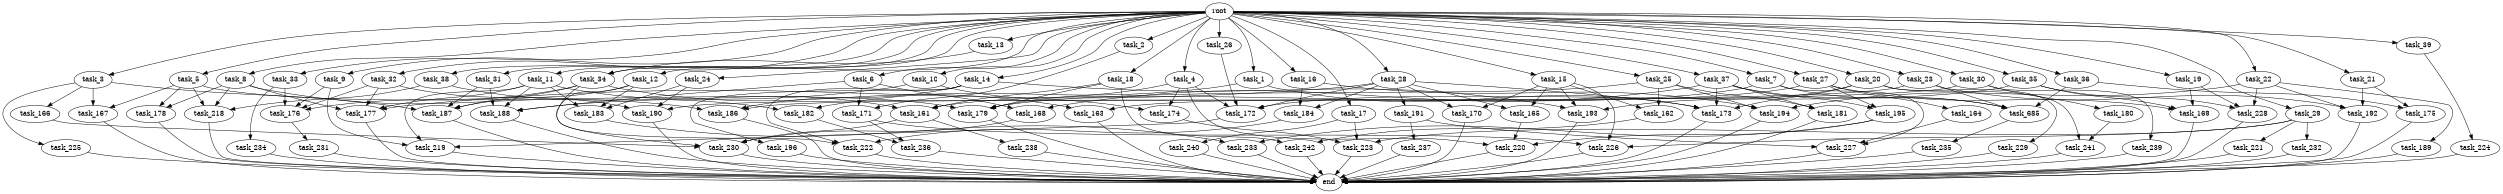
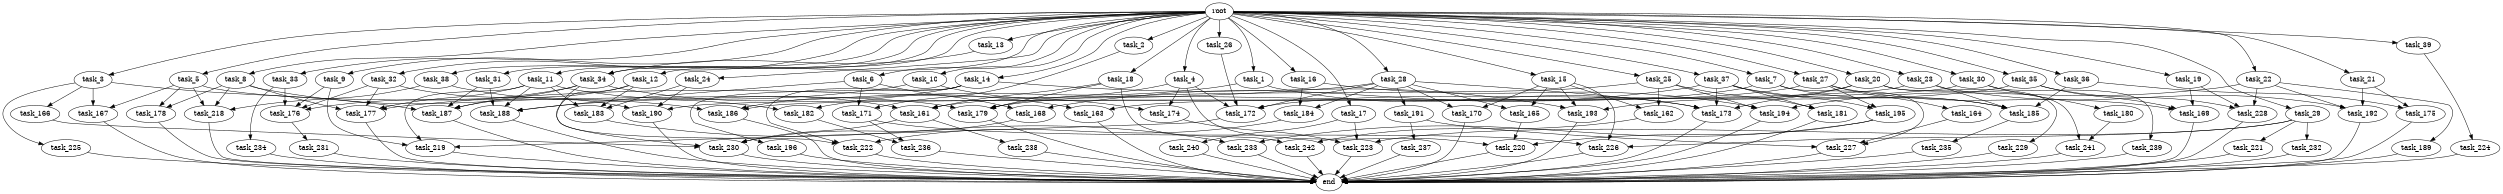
(2024, 114) -> (2024, 114)
